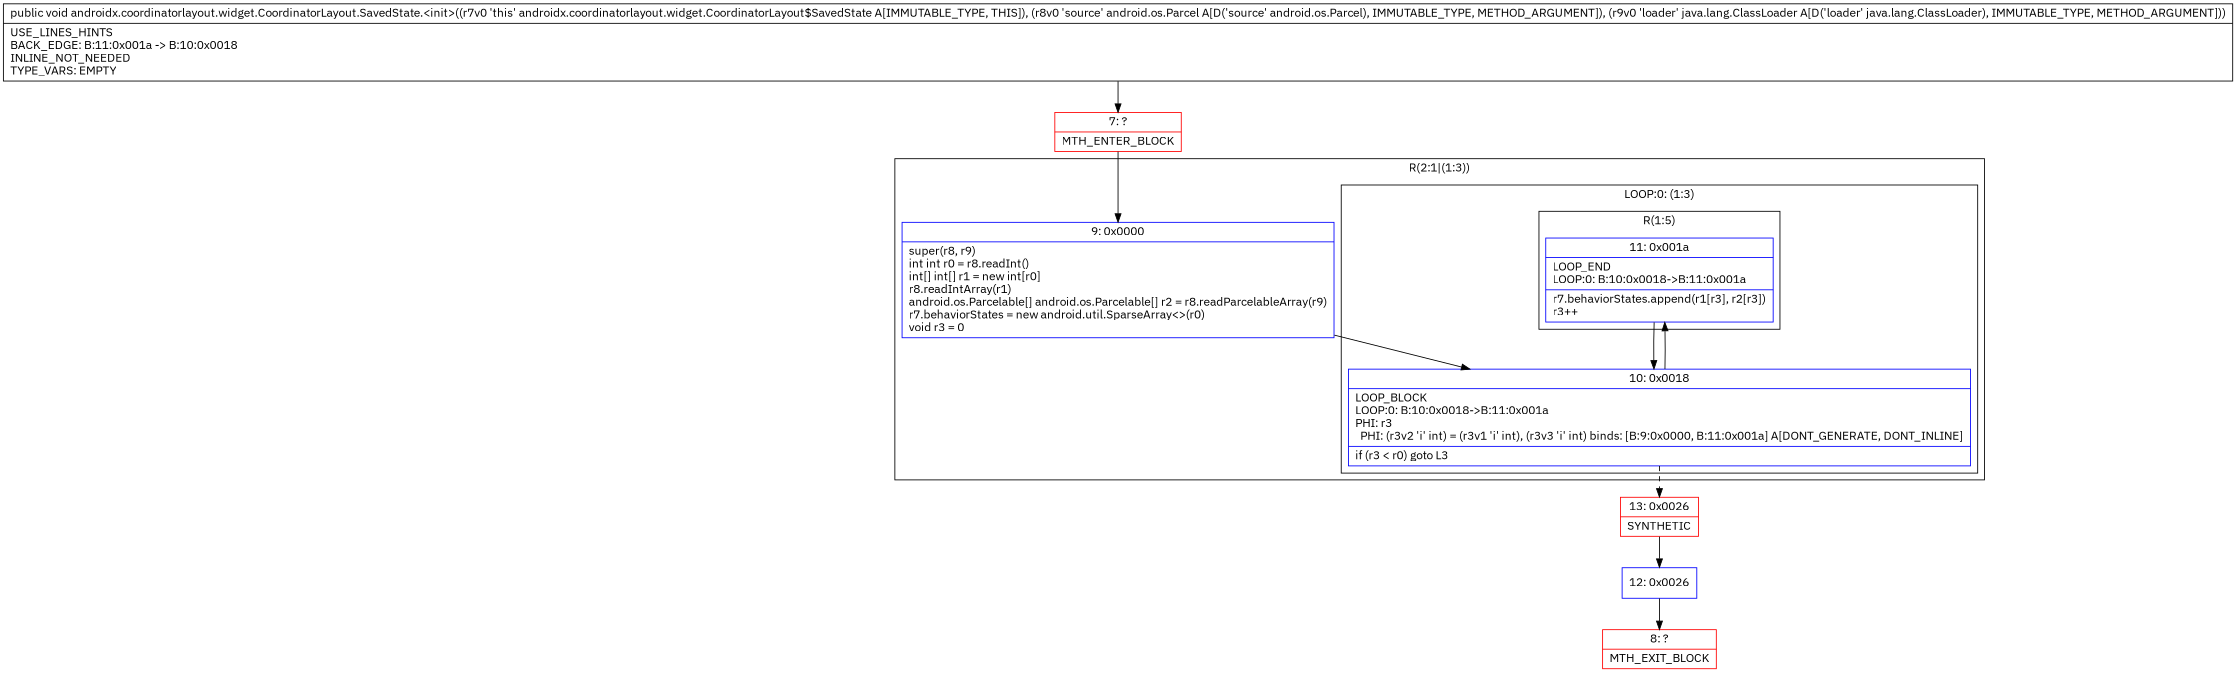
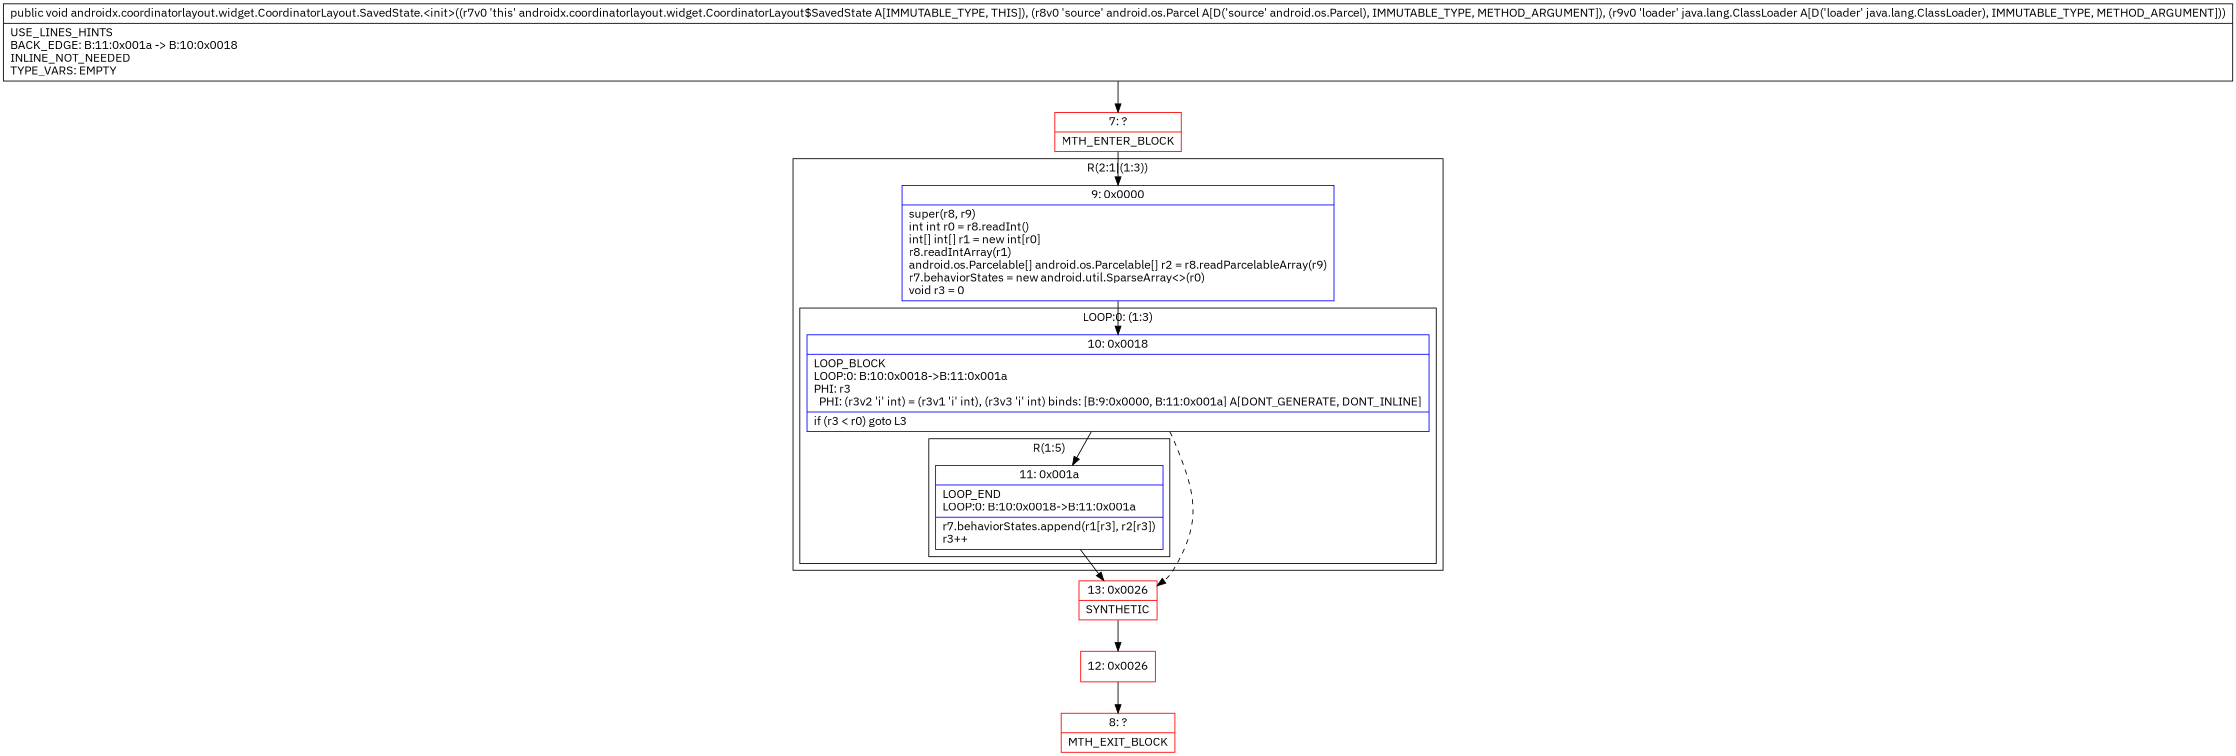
(1654, 341) -> (1090, 562)
(1659, 583) -> (1118, 667)
